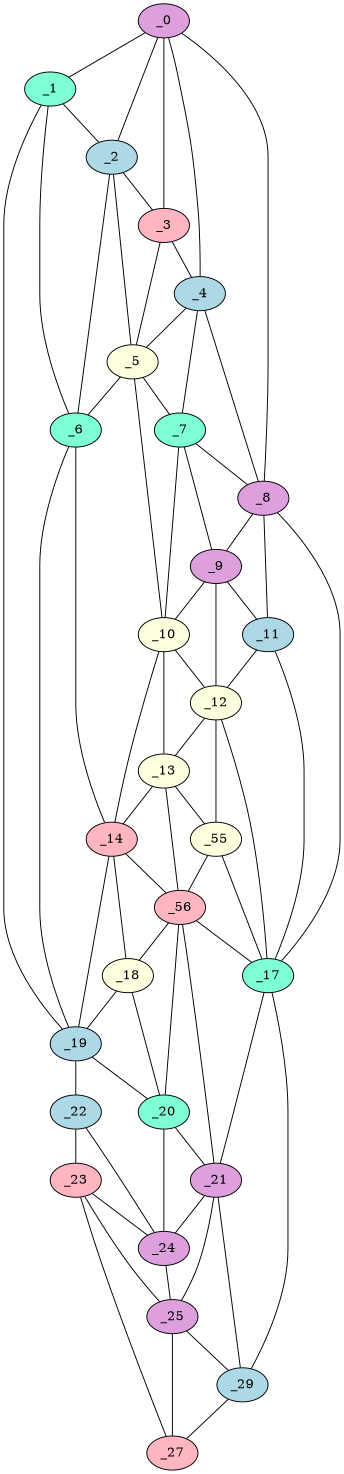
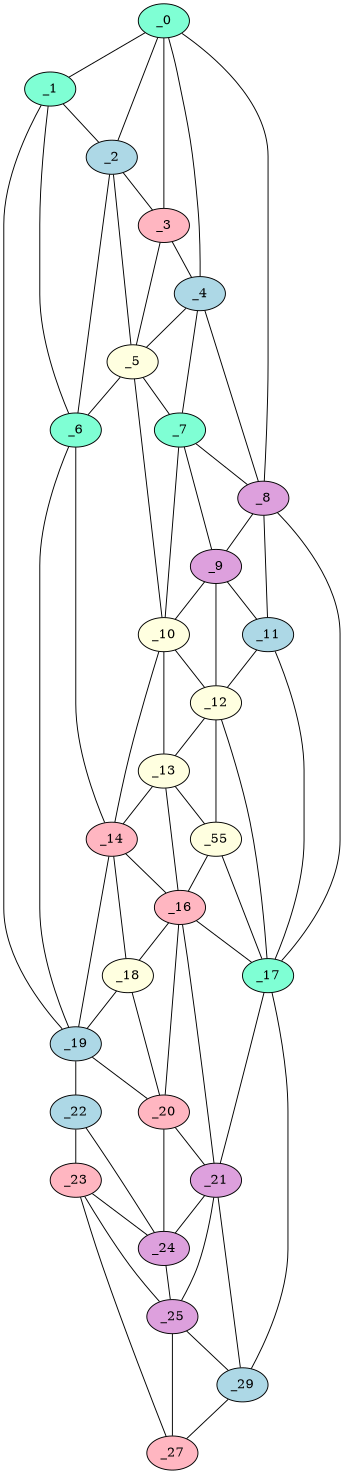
(164, 21) -> (164, 21)
(180, 907) -> (180, 907)
(164, 1112) -> (164, 1112)
